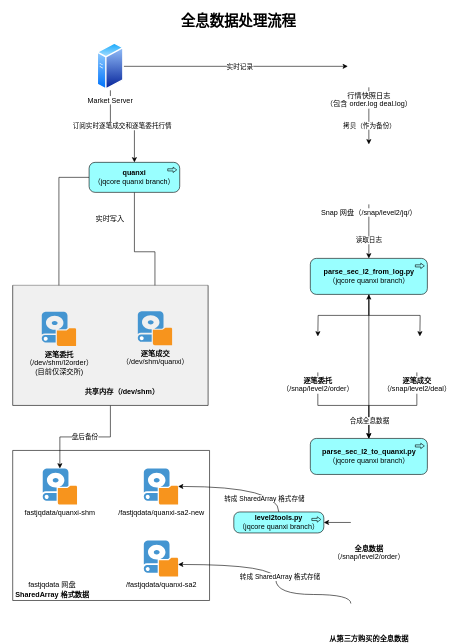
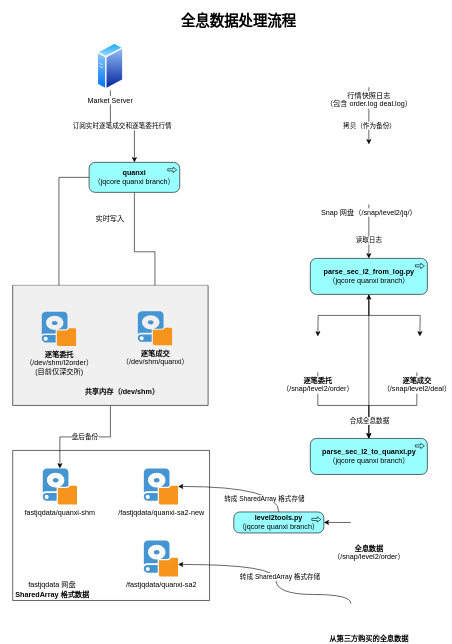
(239, 66) -> none
